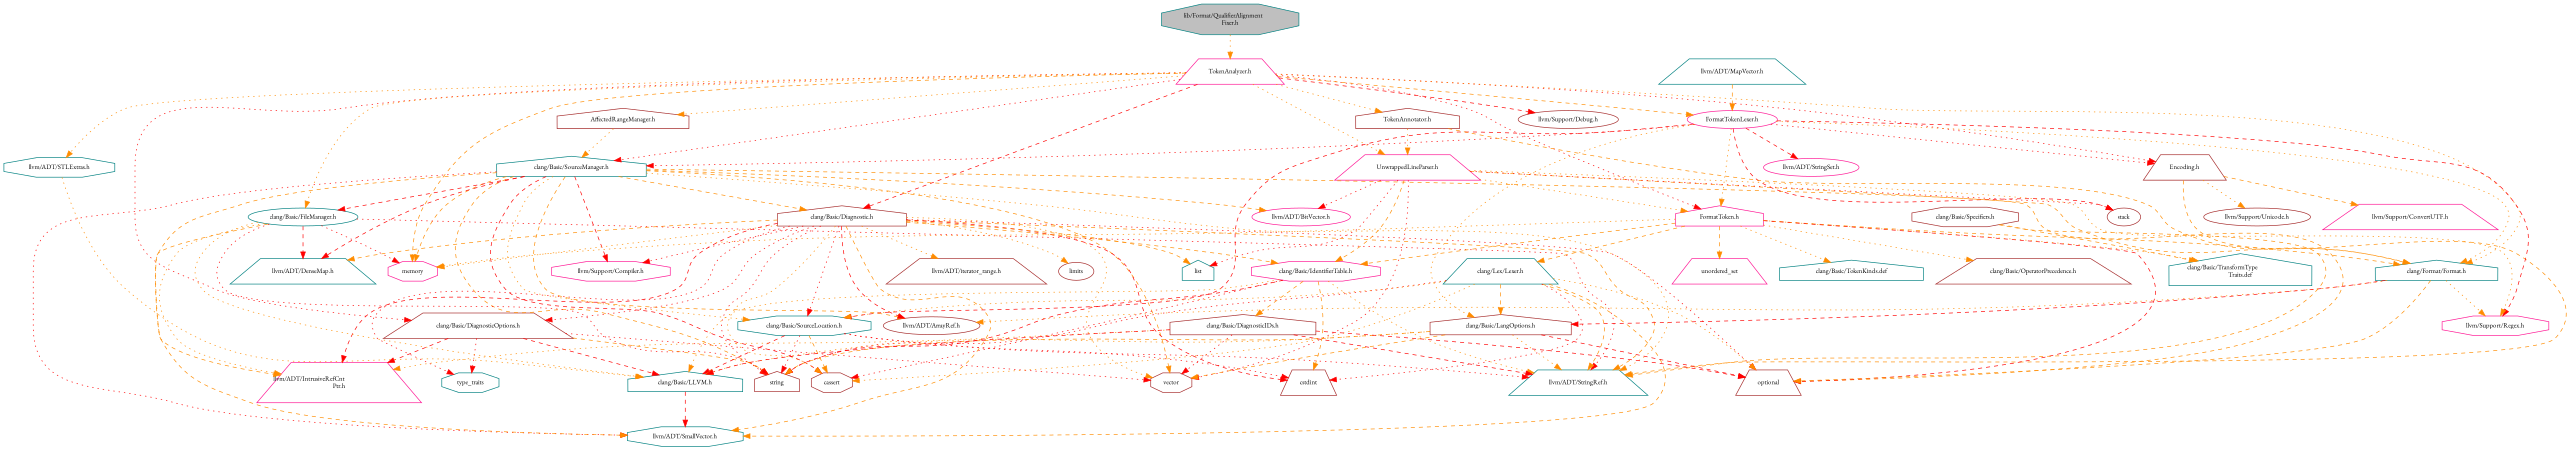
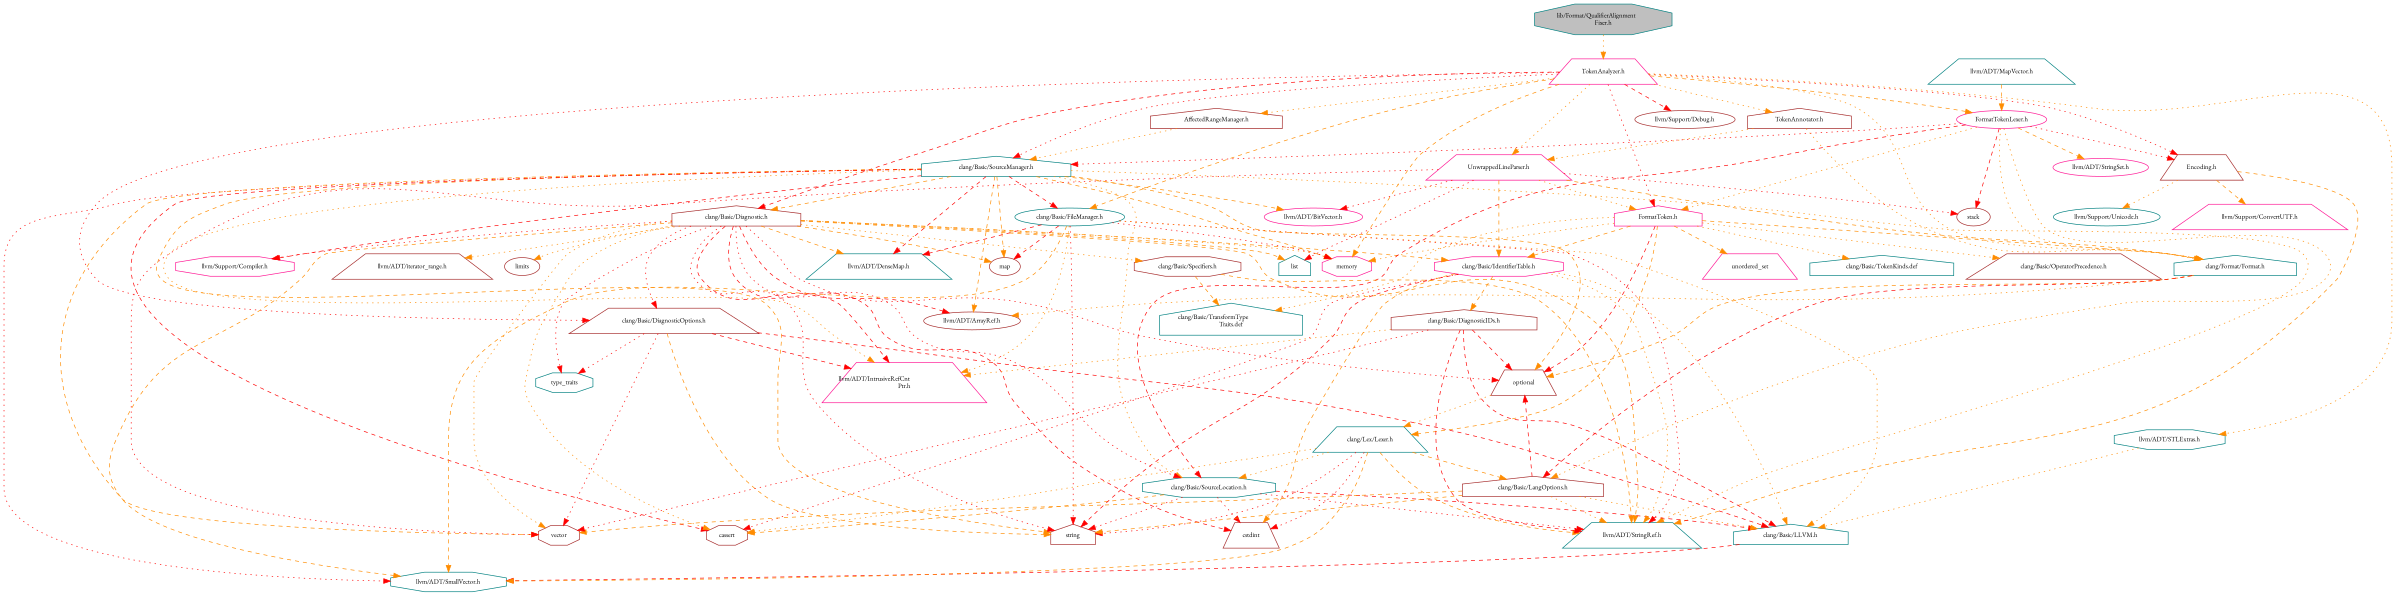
(720, 84) -> (1321, 130)
(1769, 142) -> (2048, 142)
(1931, 184) -> (1981, 246)
(218, 211) -> (245, 225)
(2257, 217) -> (2107, 217)
none -> (951, 241)
none -> (1005, 267)
(1654, 304) -> (1451, 410)
(2495, 326) -> none
